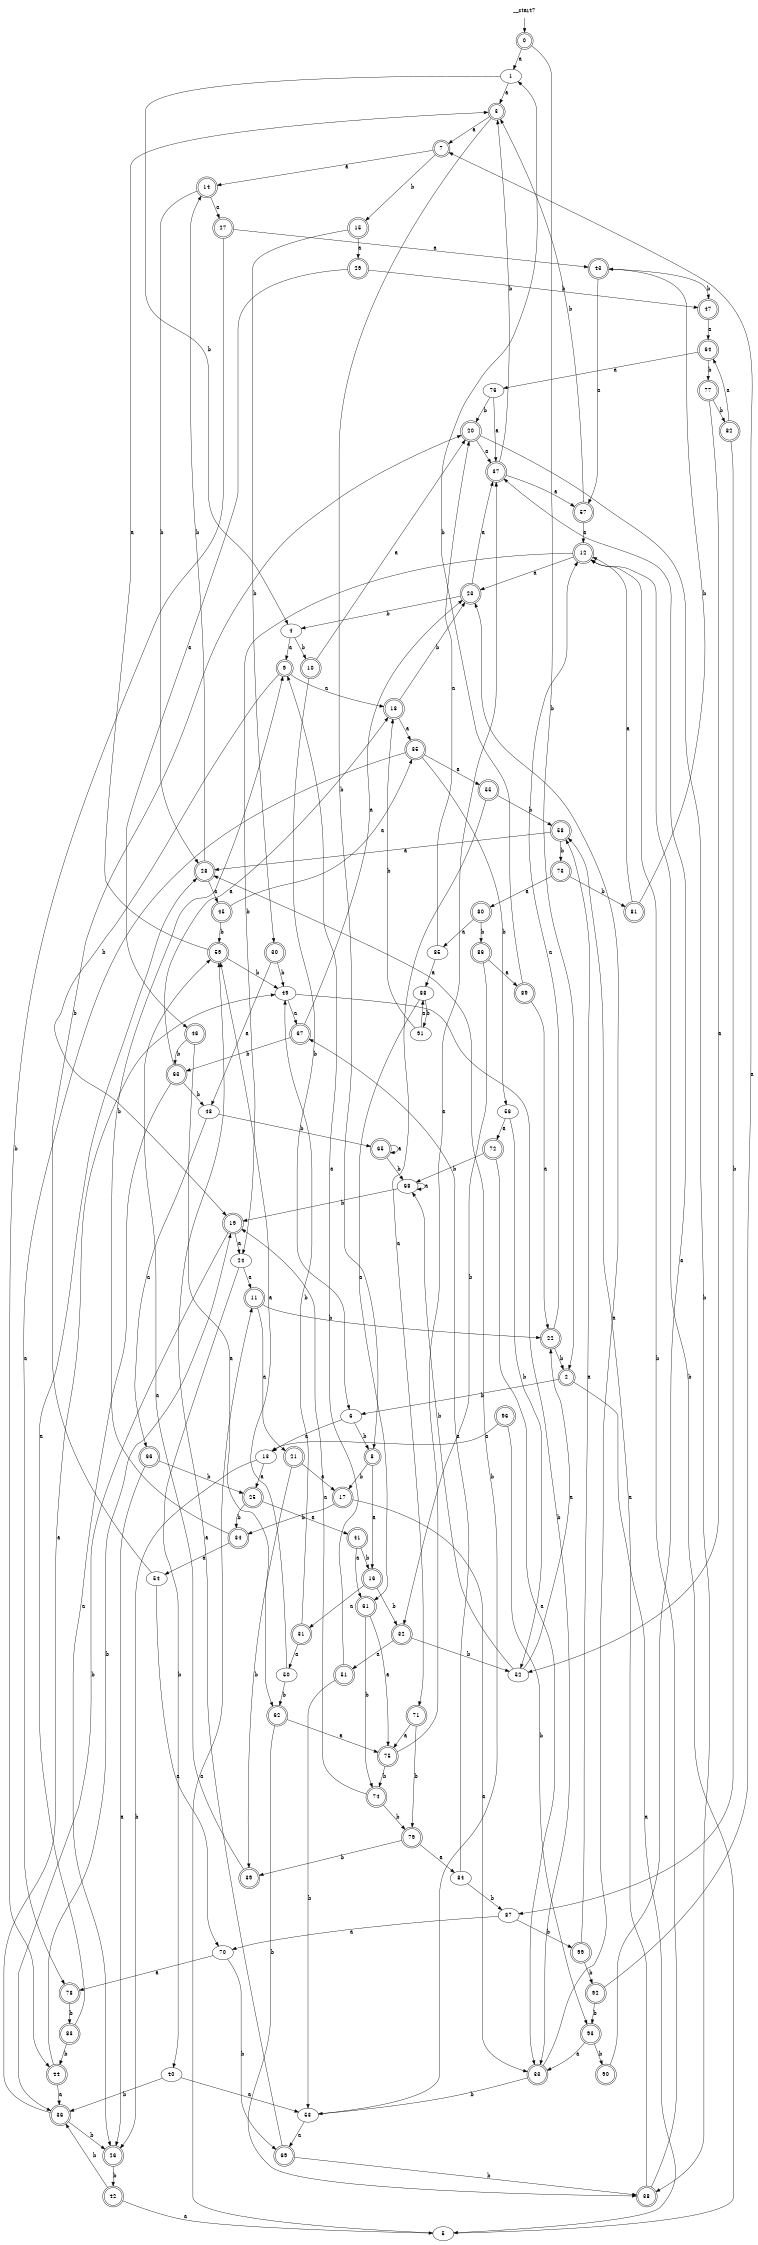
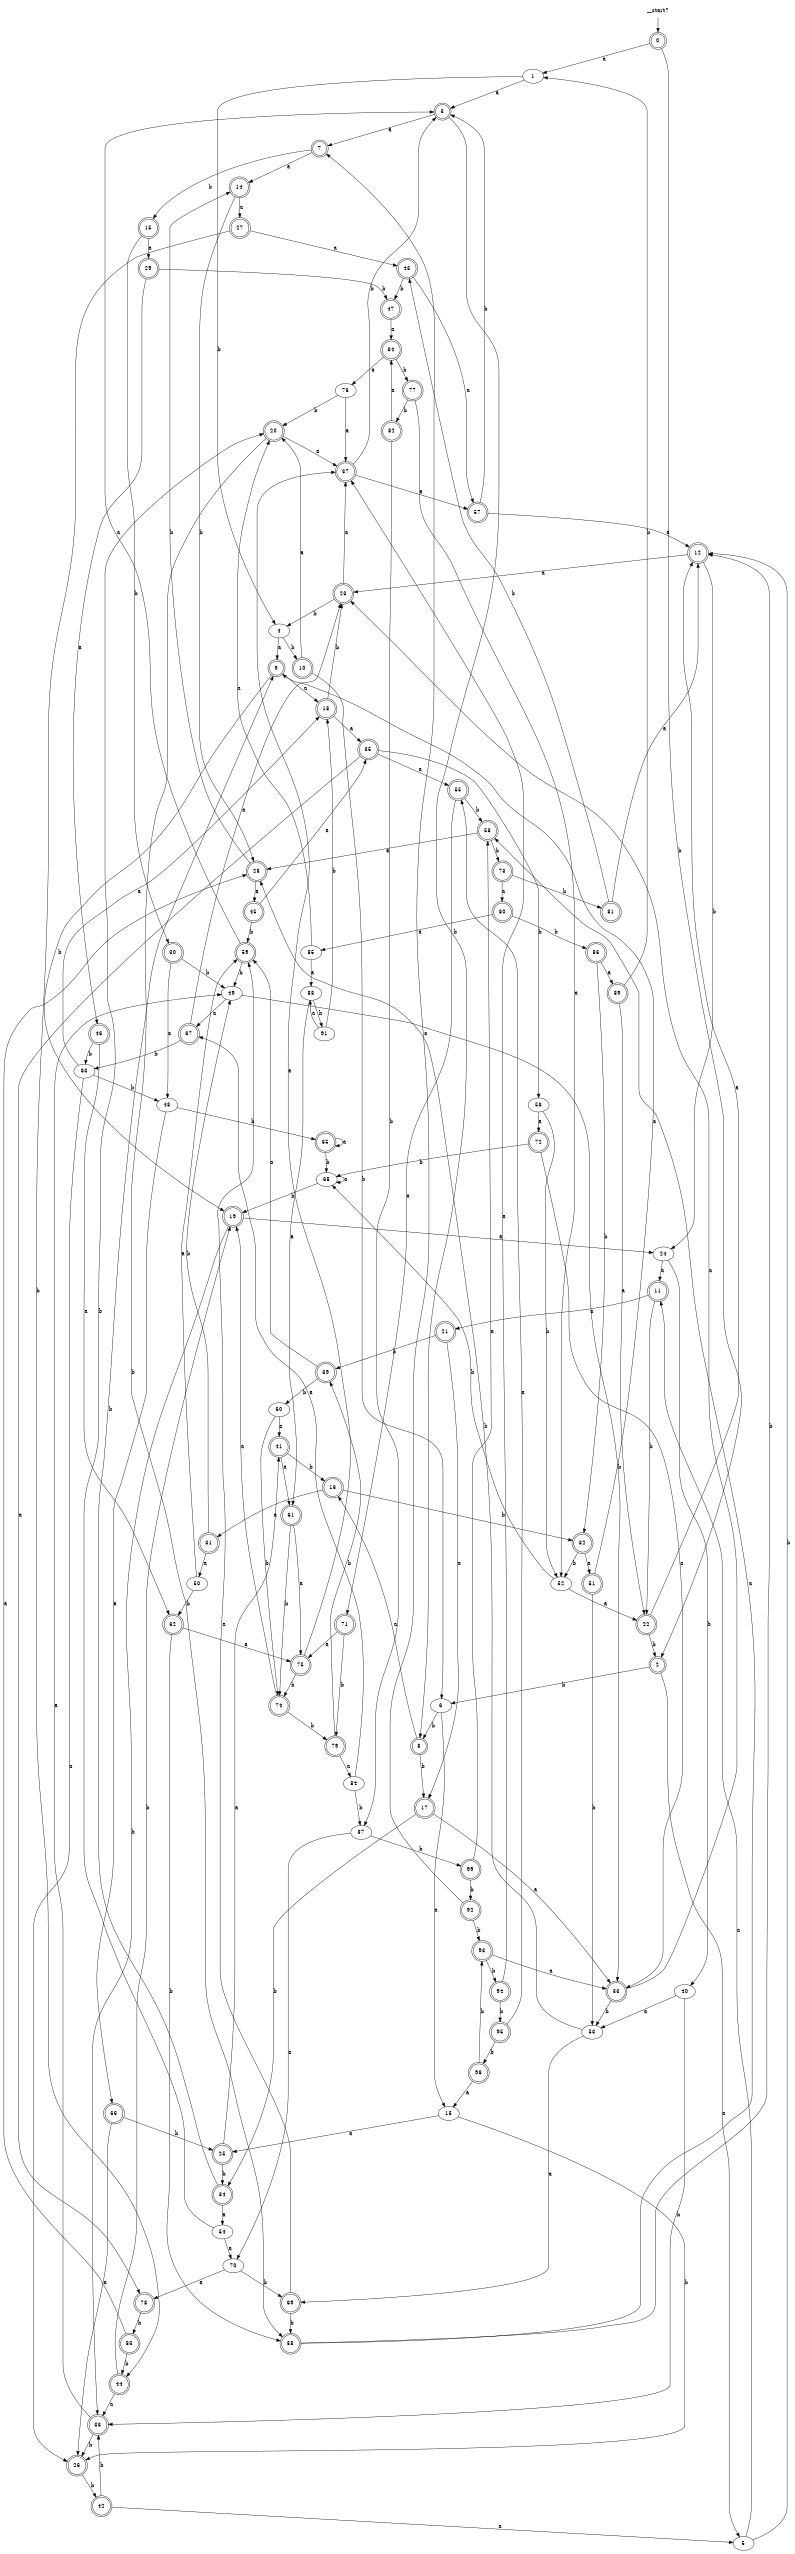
(177, 1075) -> (84, 1071)
none -> (279, 1410)
none -> (500, 2032)
(606, 2075) -> (500, 1992)
